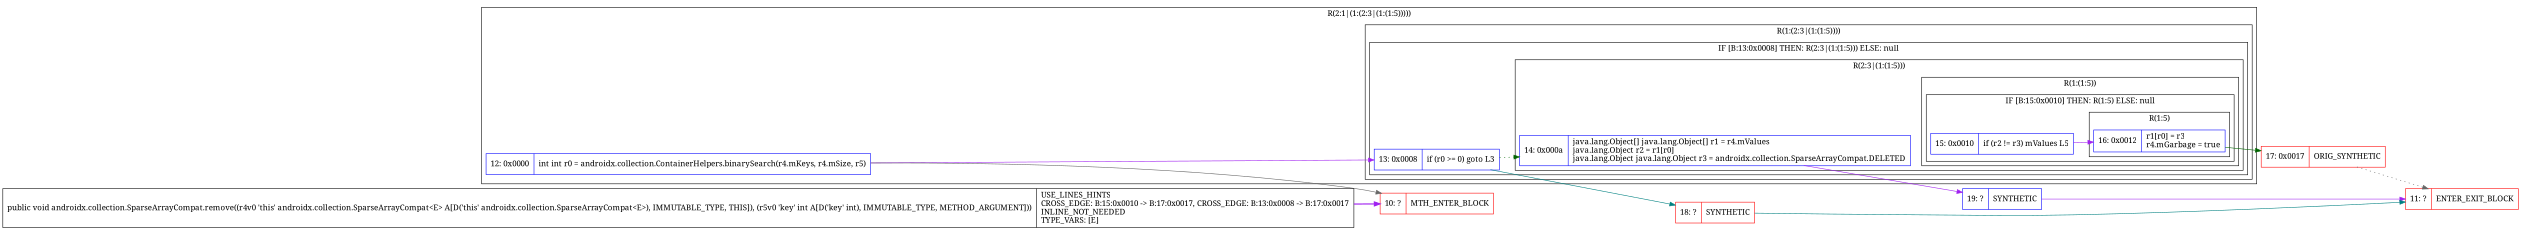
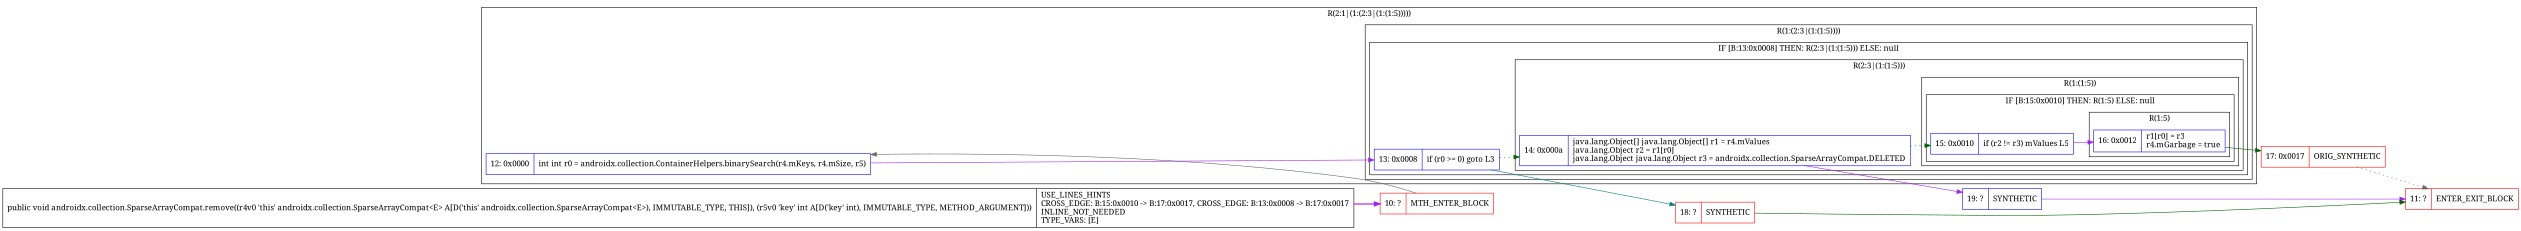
none -> (1918, 146)
(1124, 168) -> (1107, 158)
(2077, 215) -> (2077, 215)
